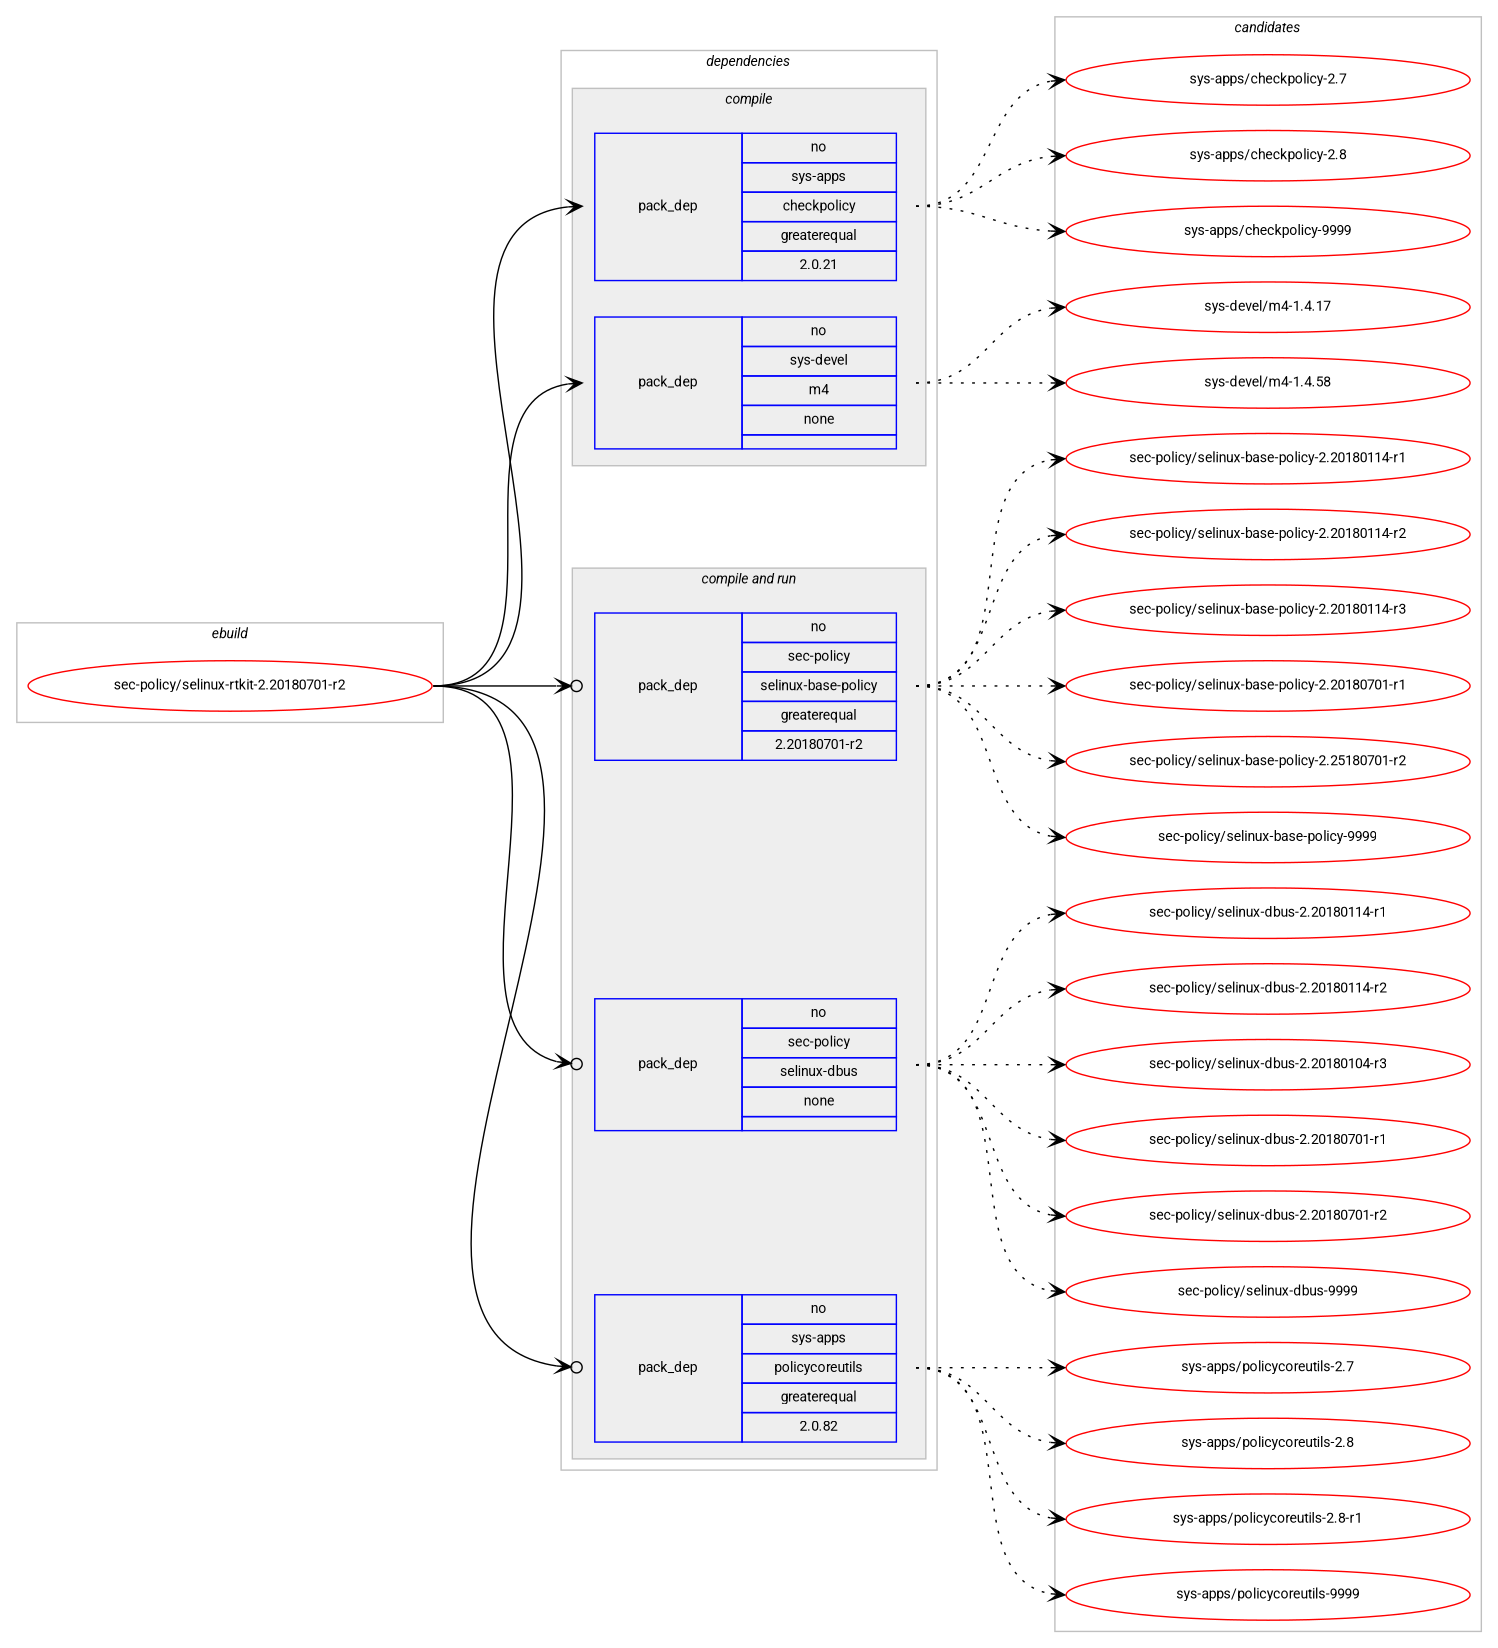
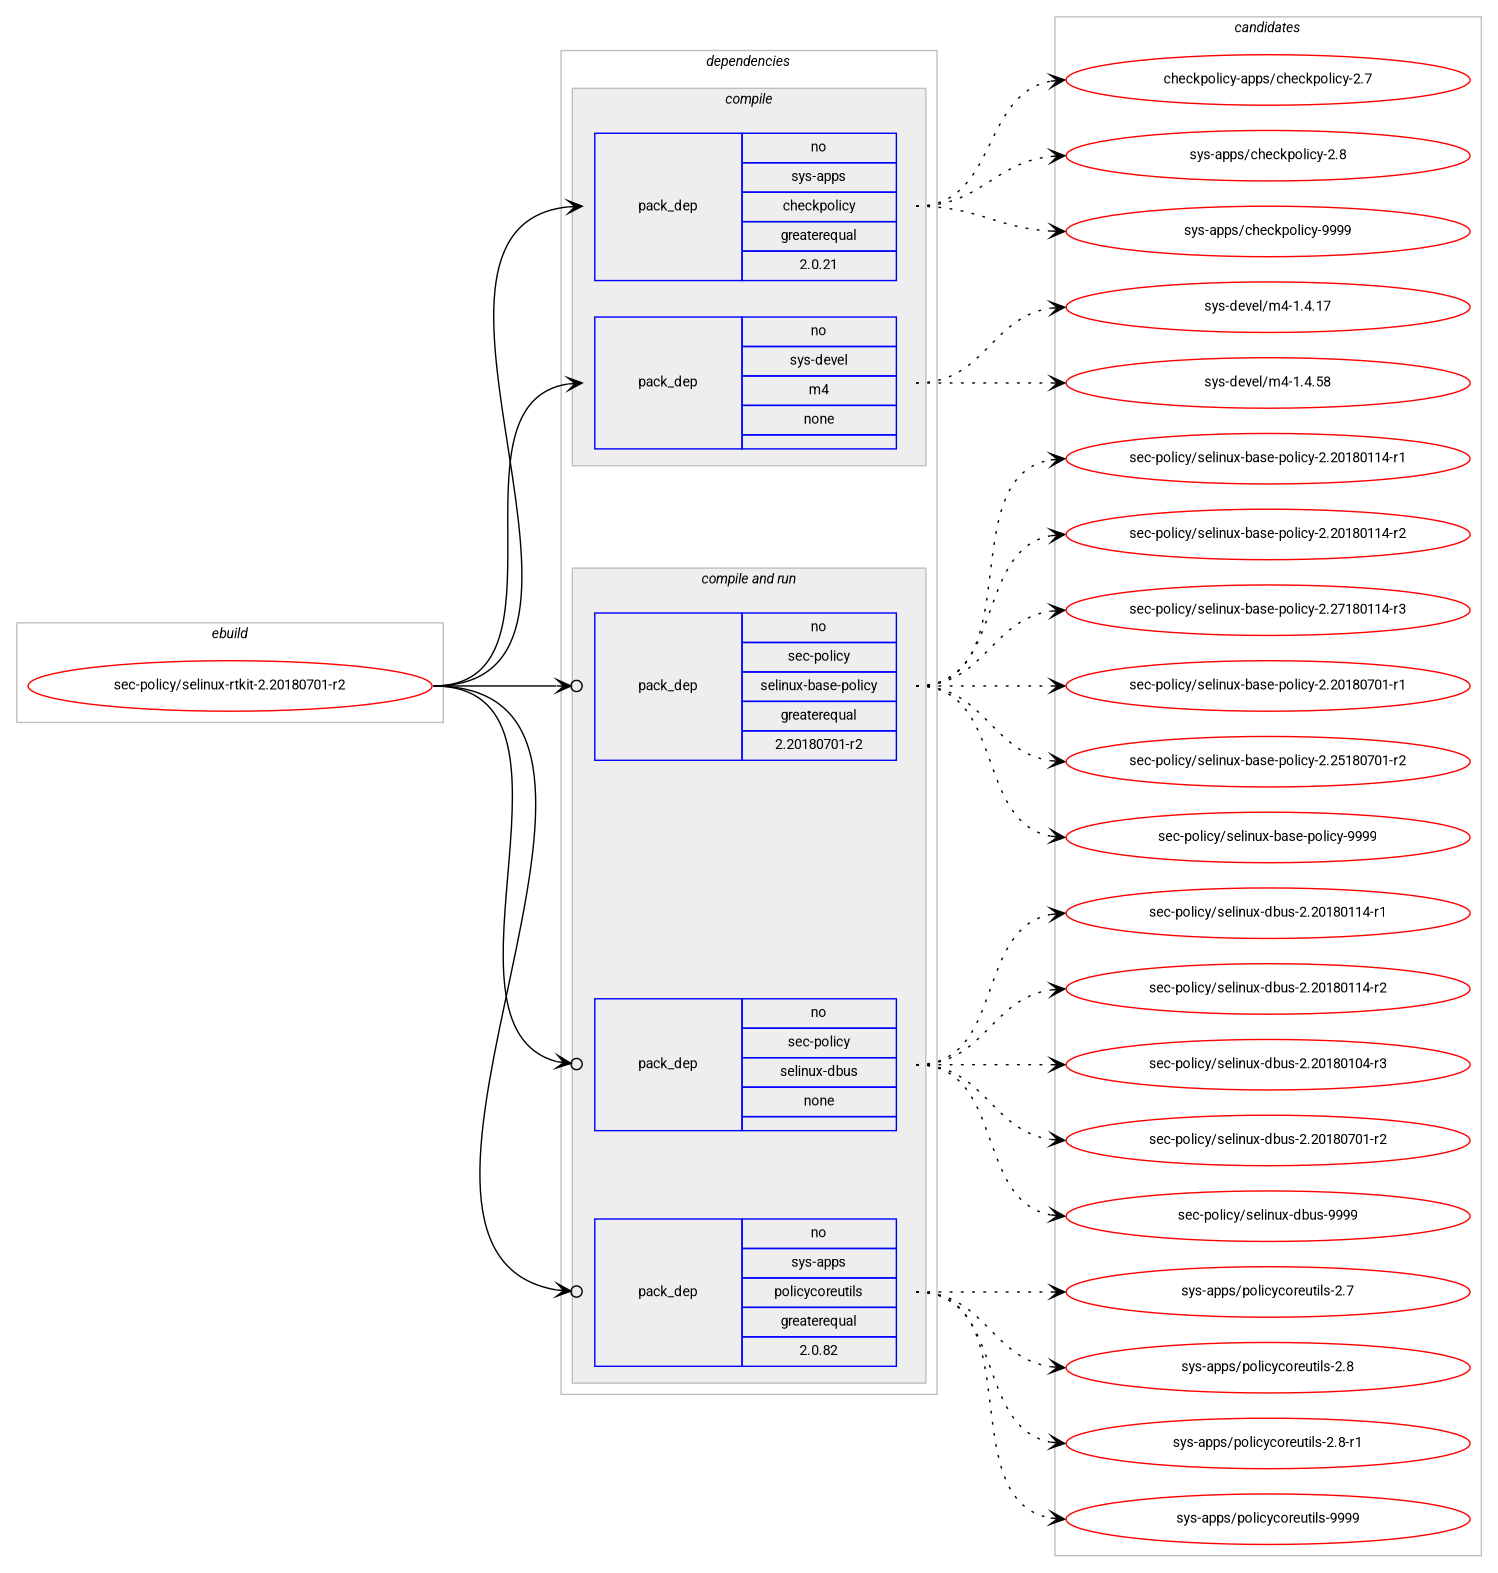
(1268, 80) -> (1268, 80)
(1268, 610) -> (1268, 610)
(1268, 1140) -> none
